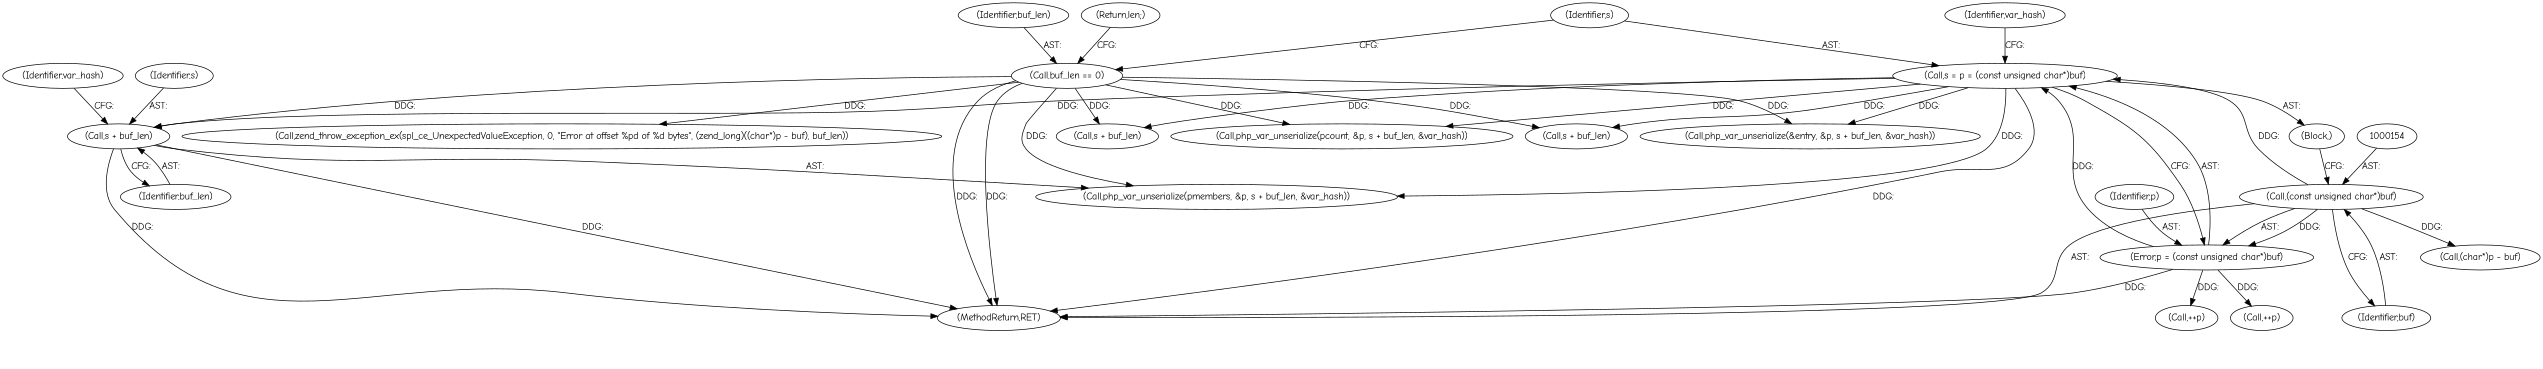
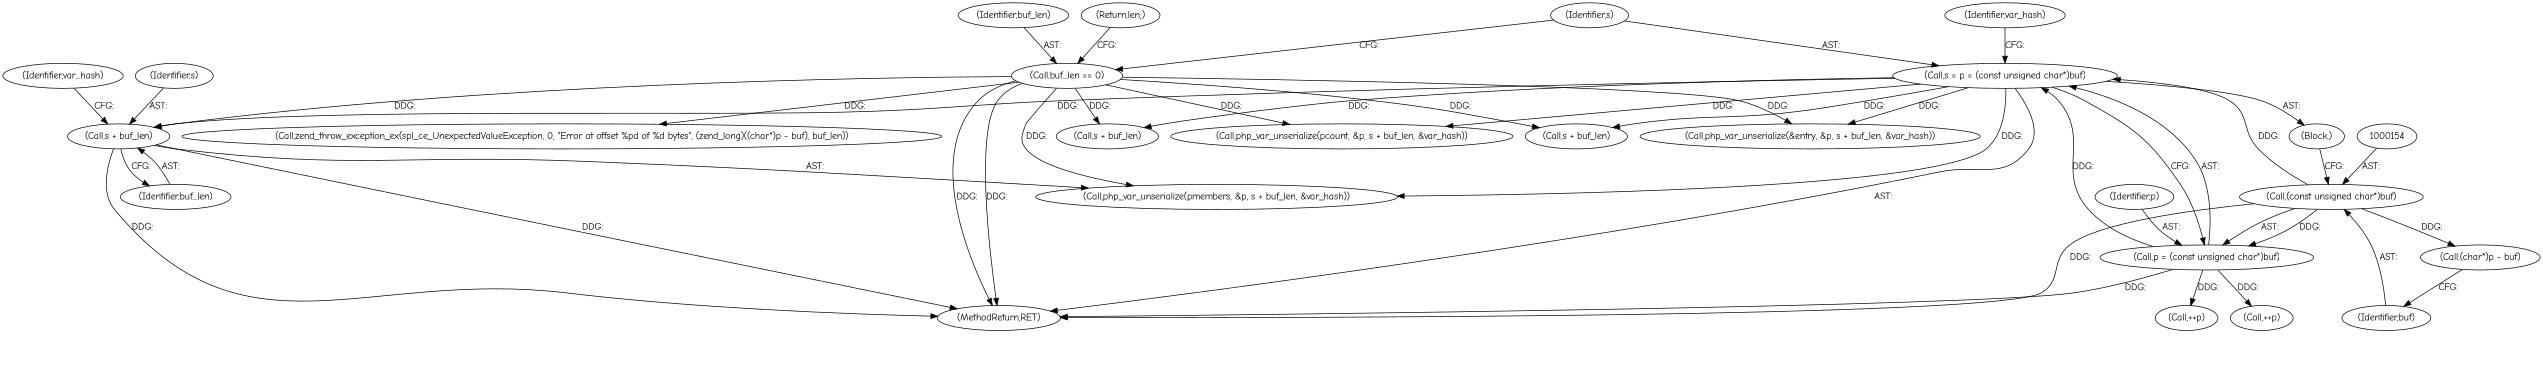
(1885, 197) -> (1885, 197)
(2082, 257) -> (2082, 257)
(2207, 257) -> (2207, 257)
(2343, 259) -> (2436, 286)
